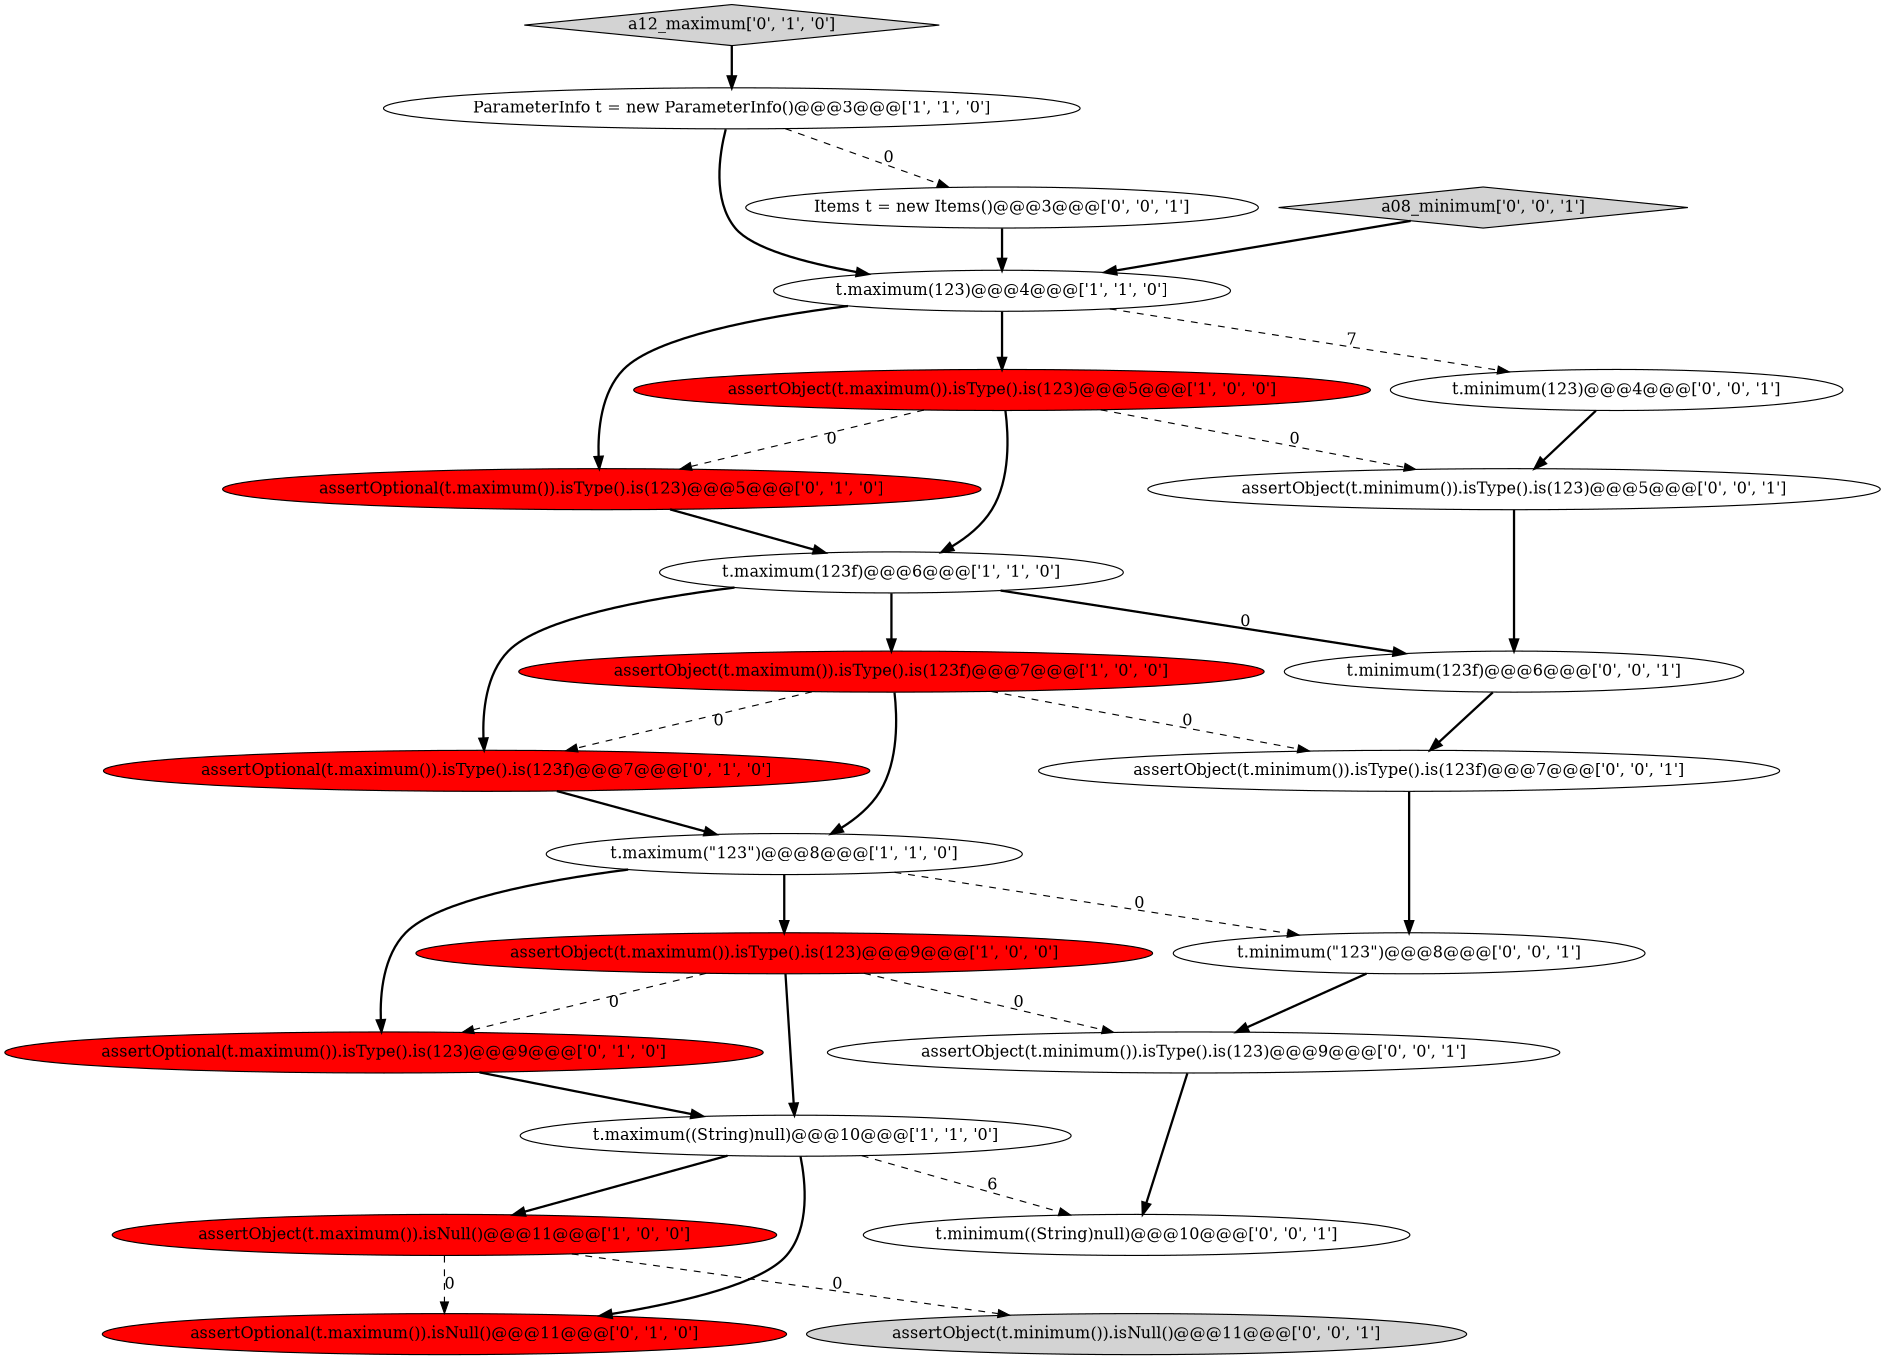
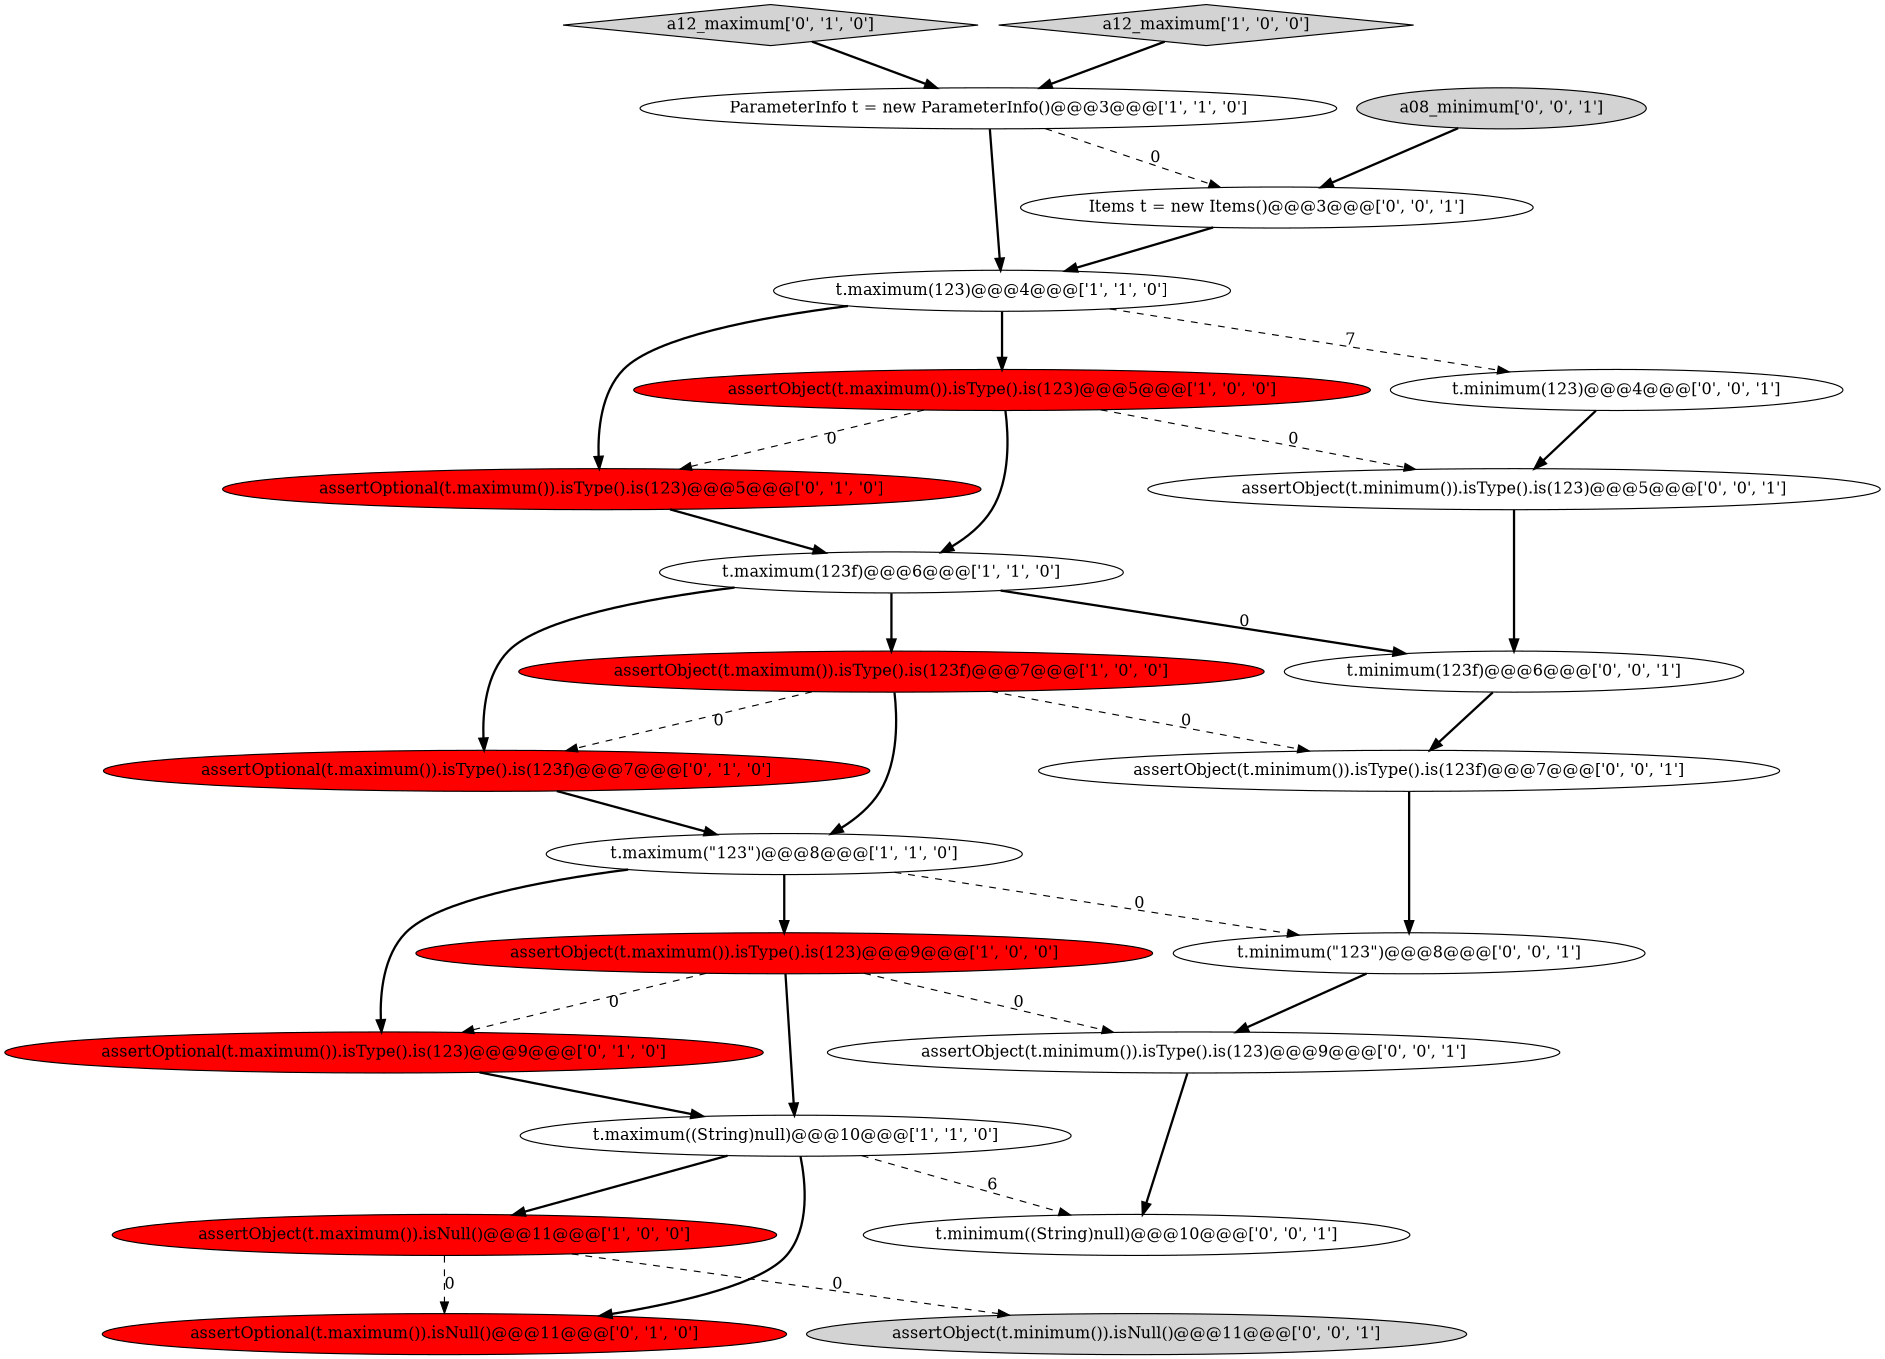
none -> (1206, 25)
(1483, 208) -> (1502, 108)
(1263, 246) -> (1395, 155)
